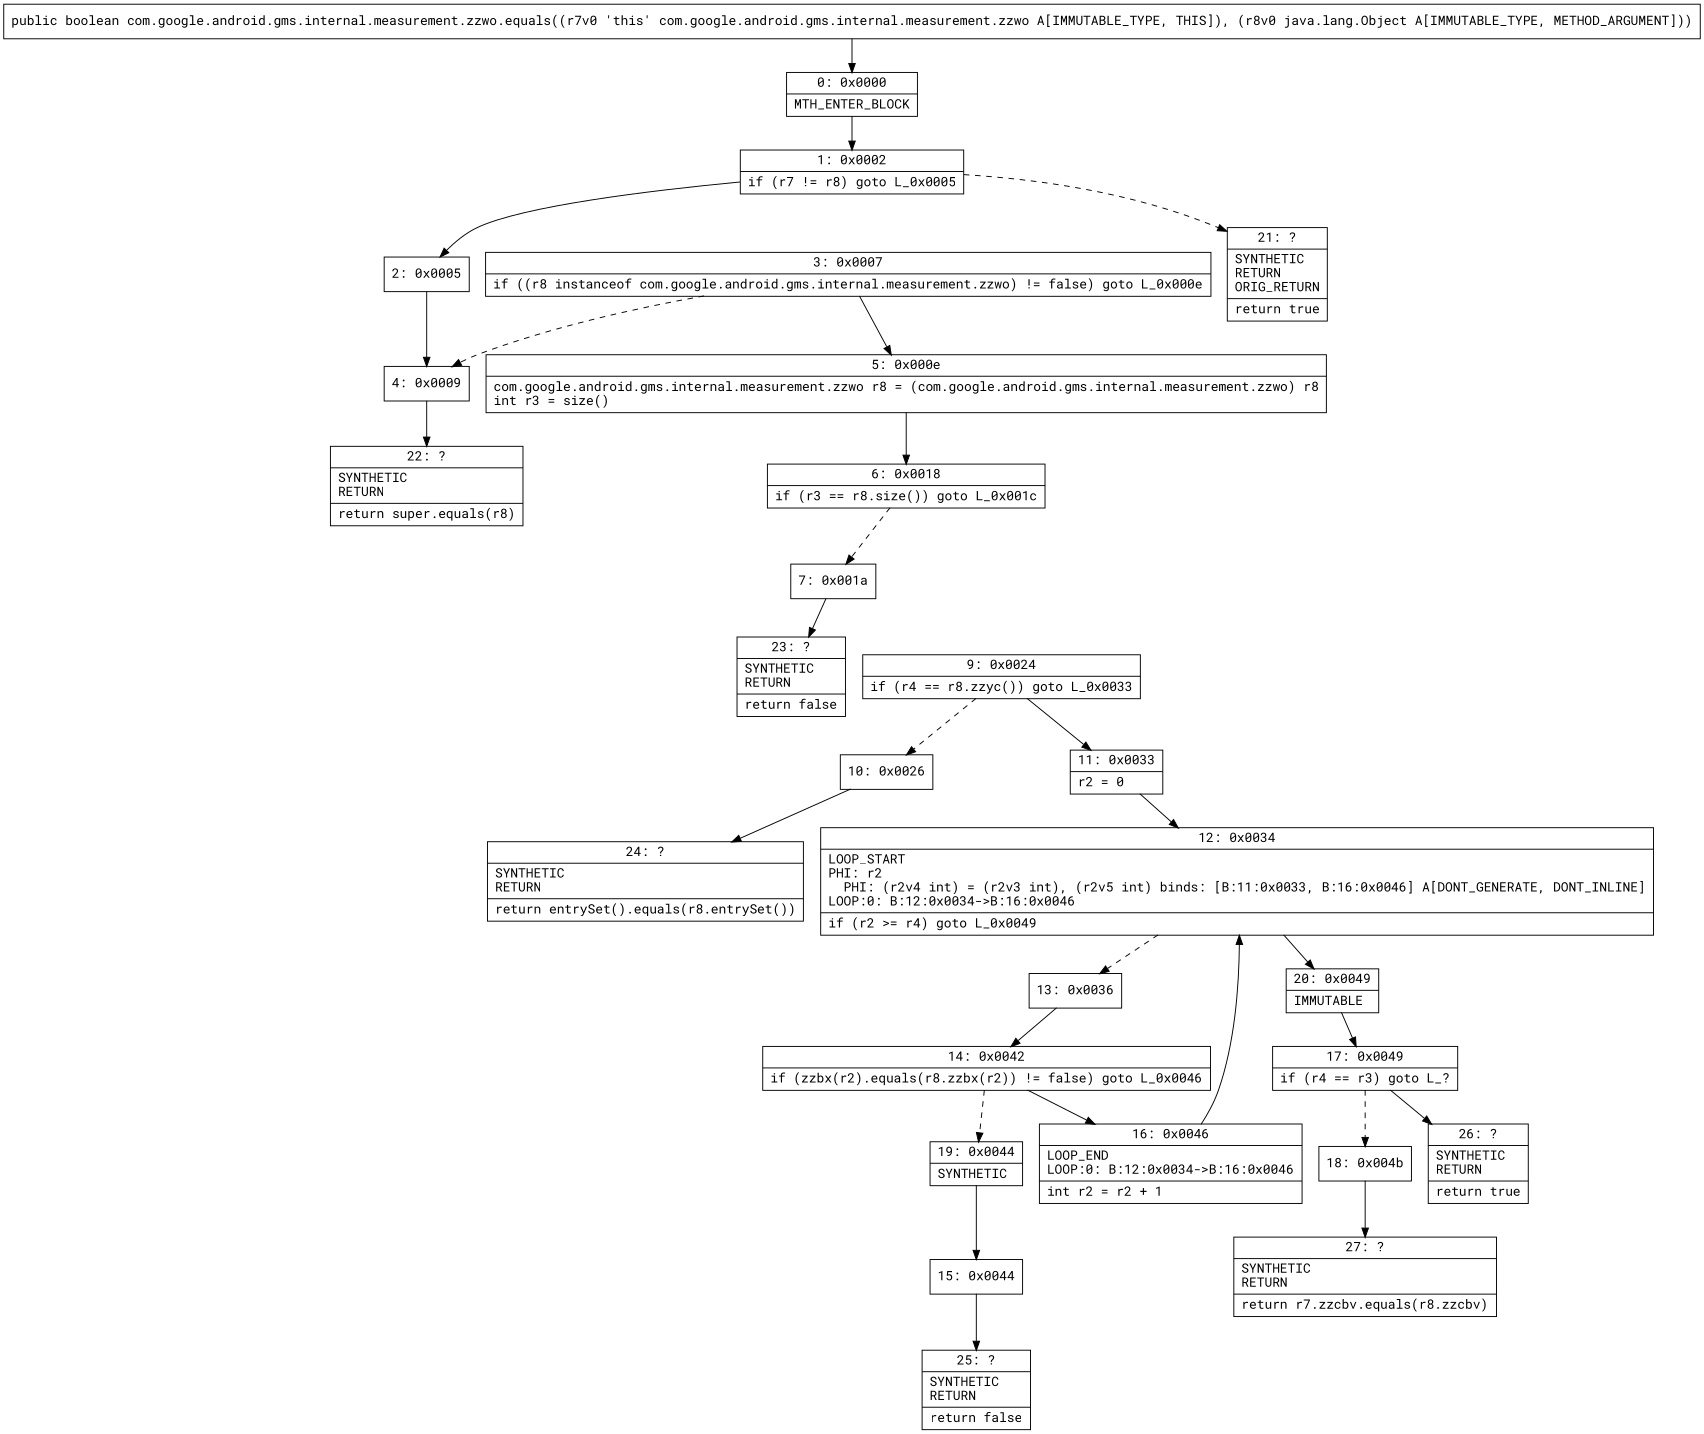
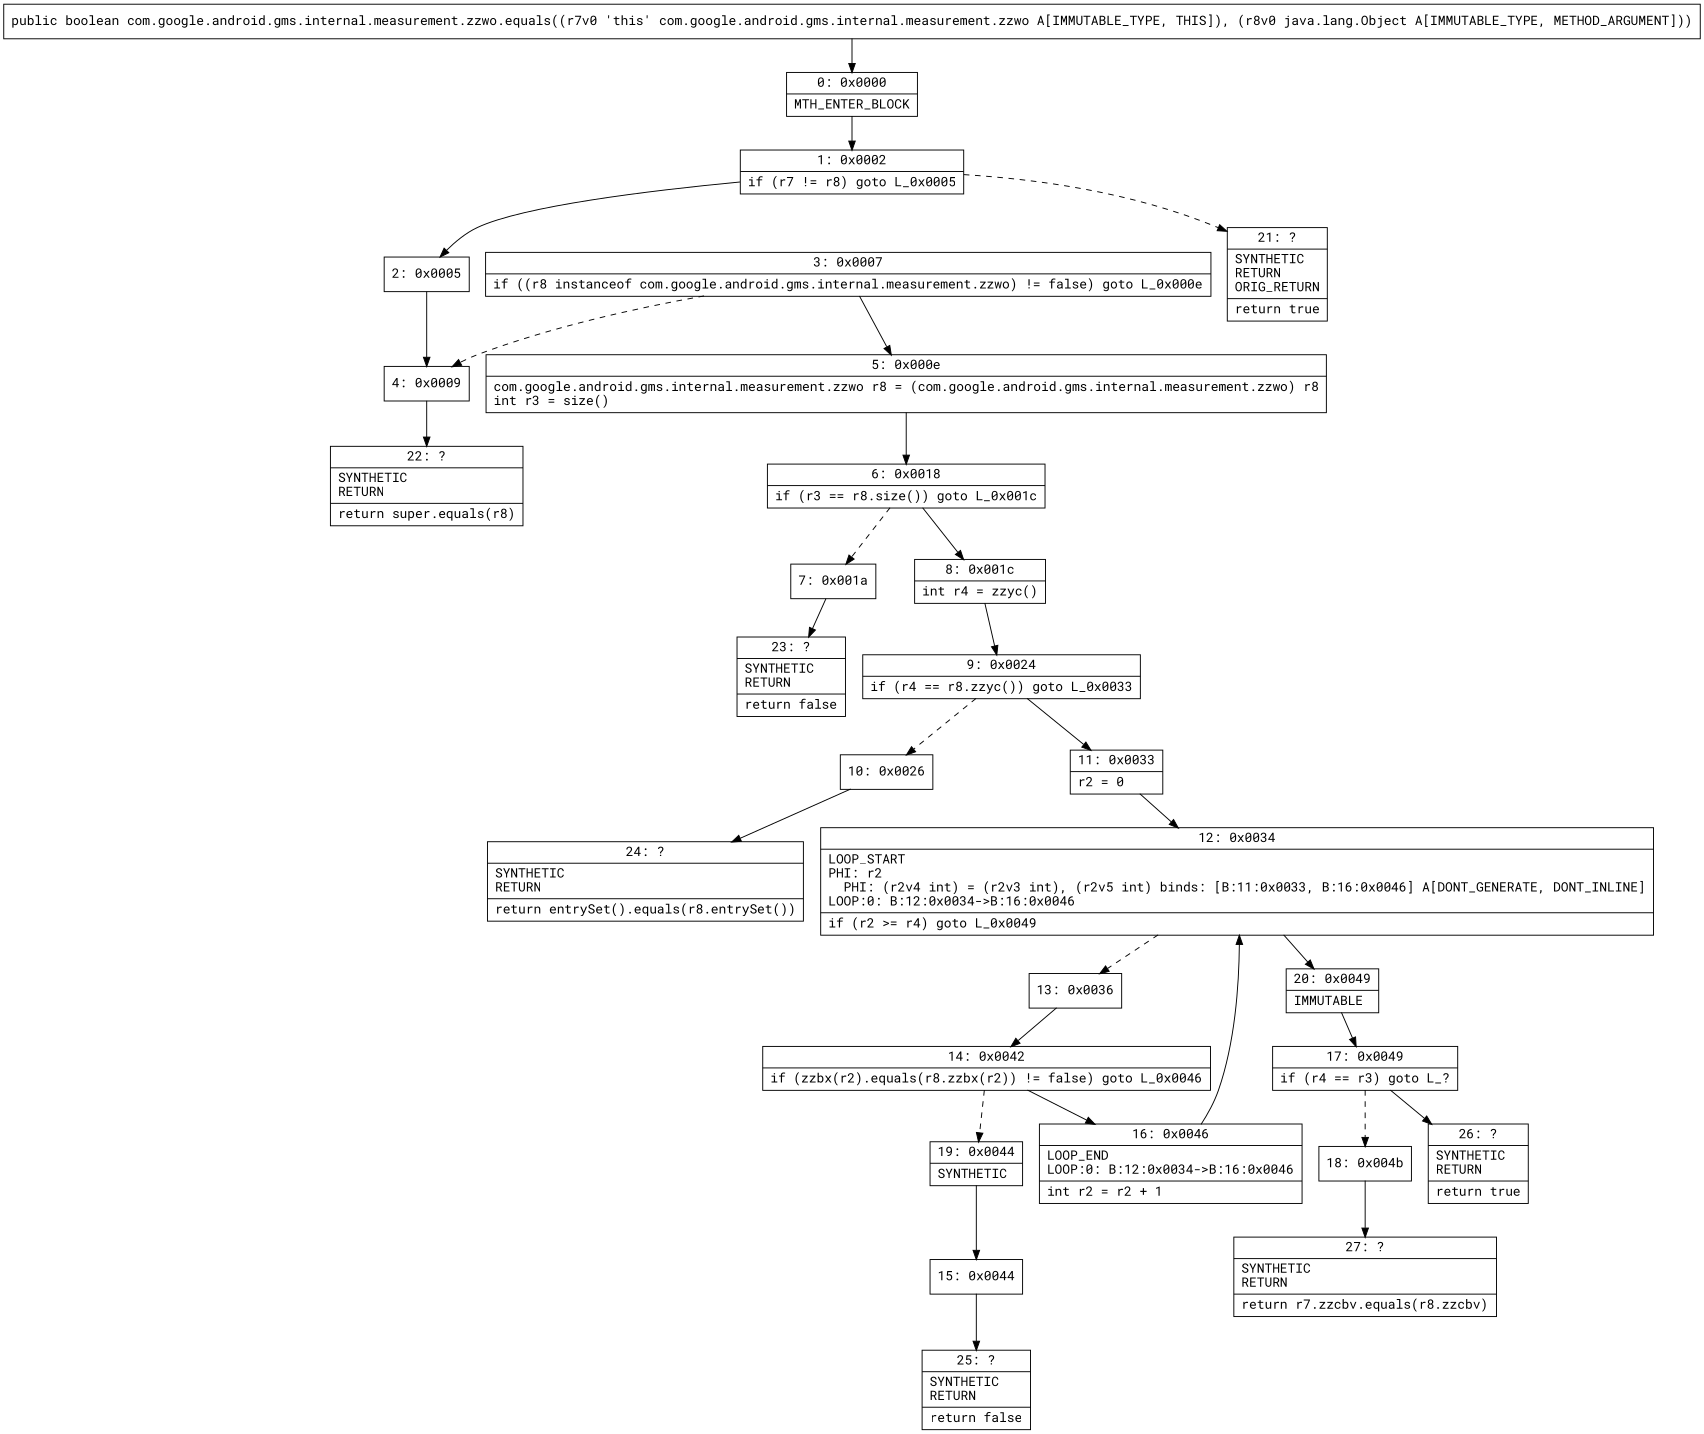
none -> (980, 581)
